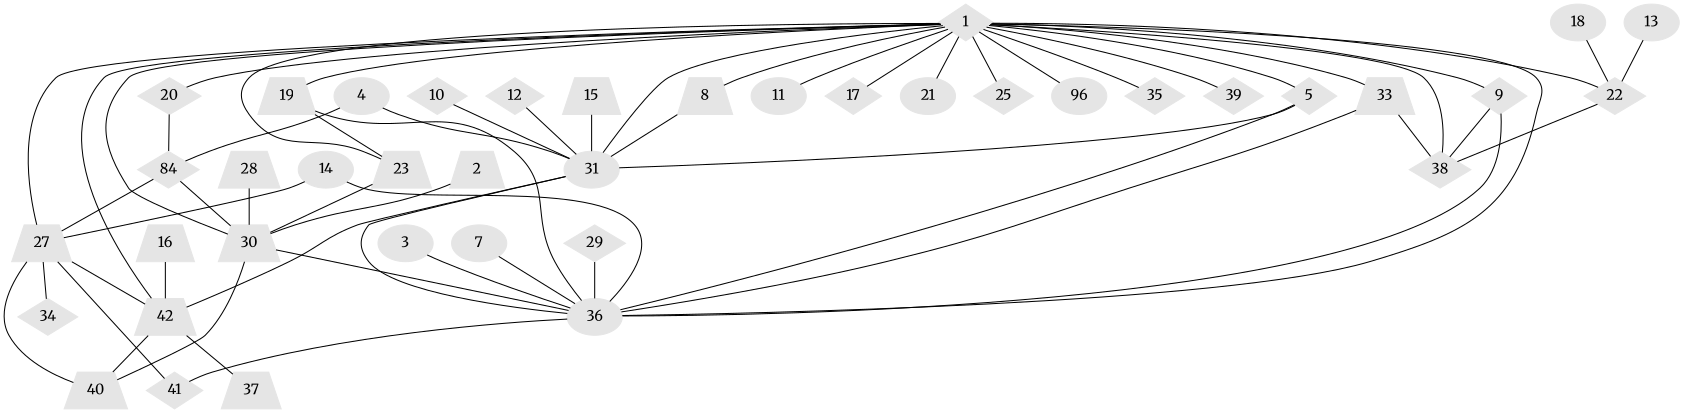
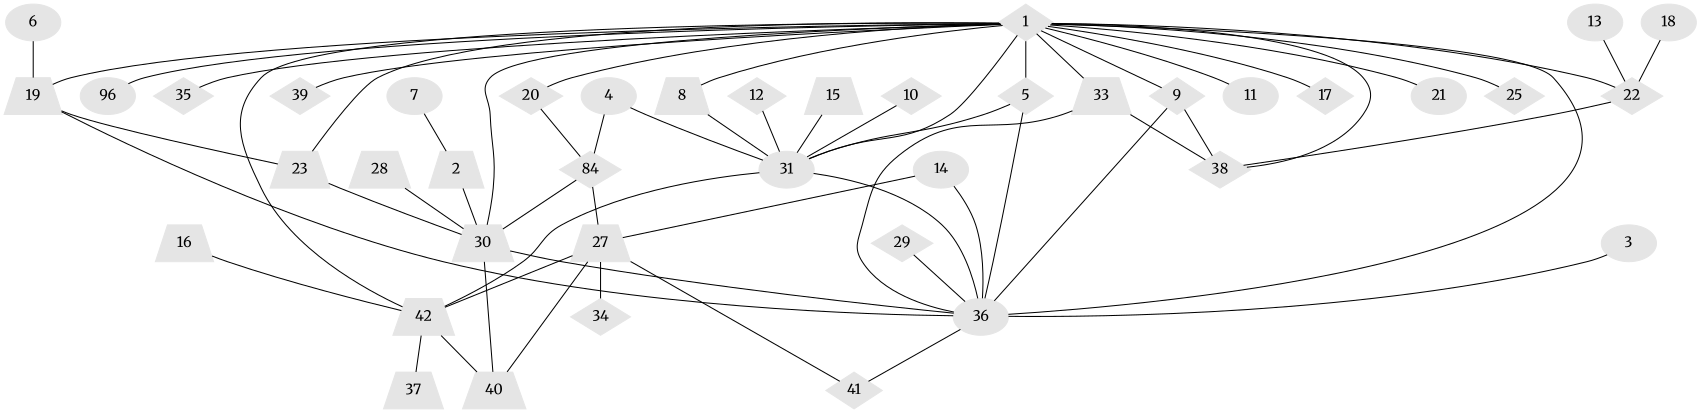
none -> (33, 22)
(420, 42) -> none
(537, 280) -> (435, 132)
